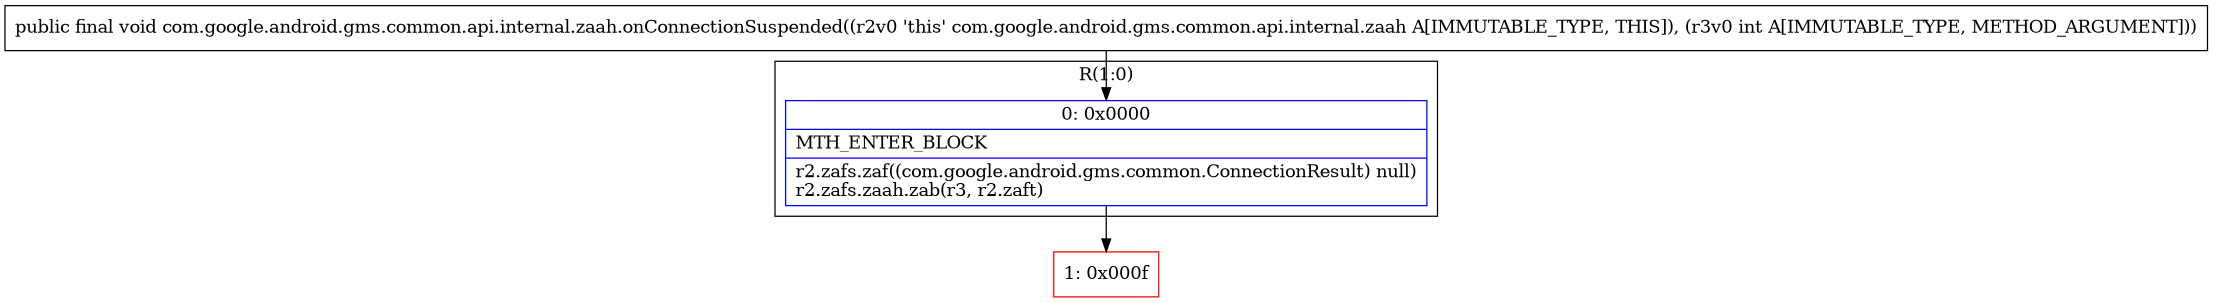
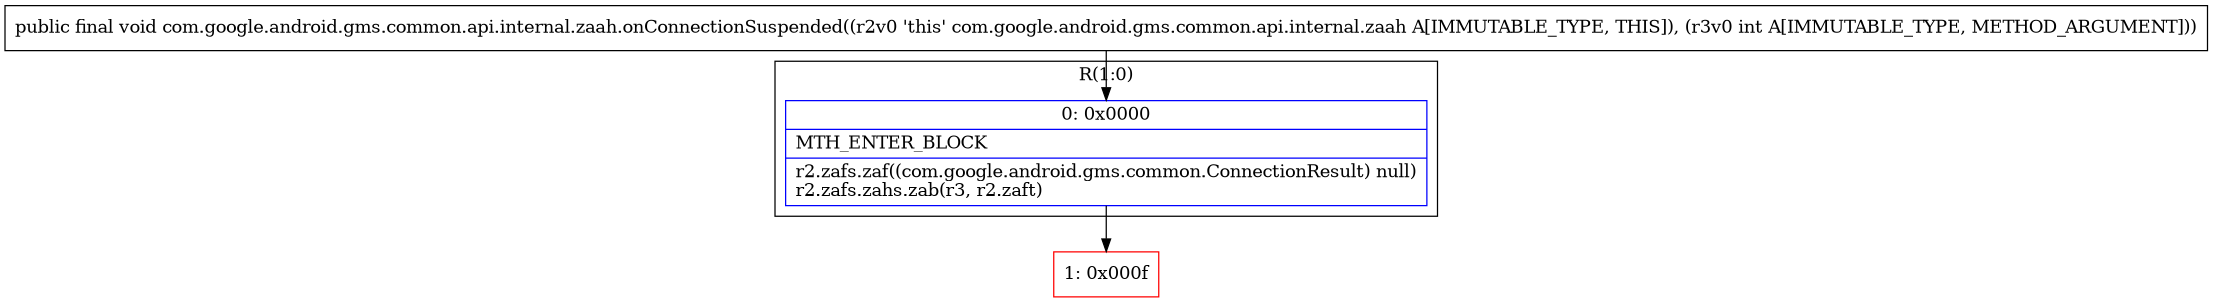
(920, 191) -> (919, 191)
